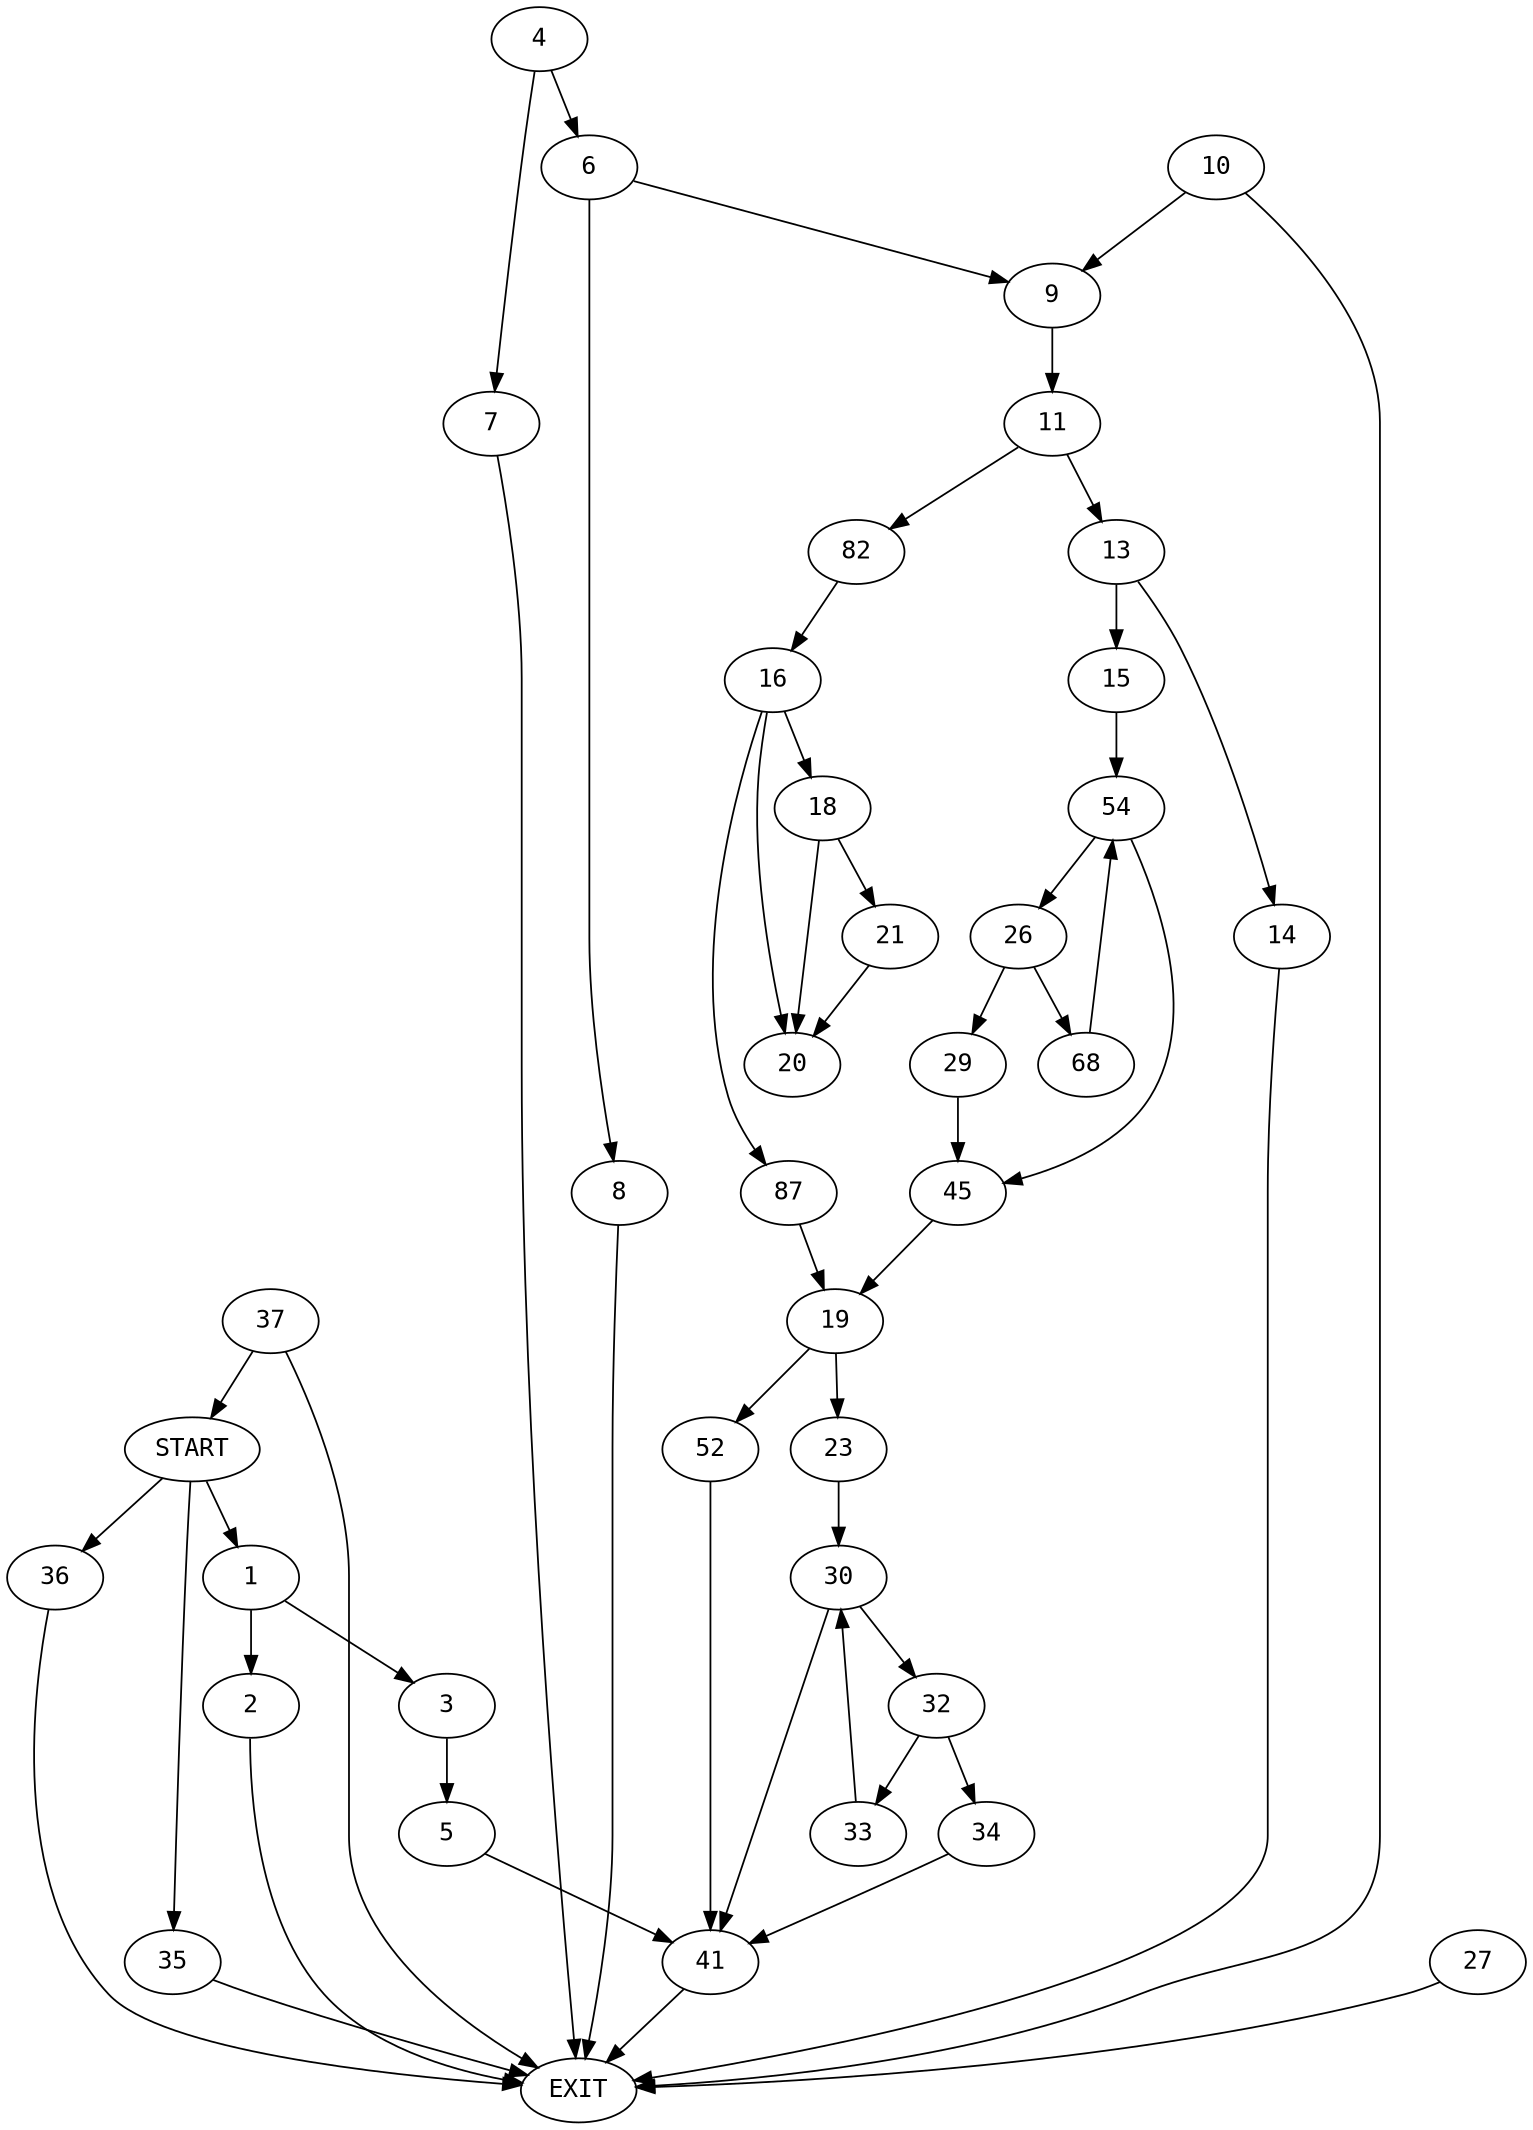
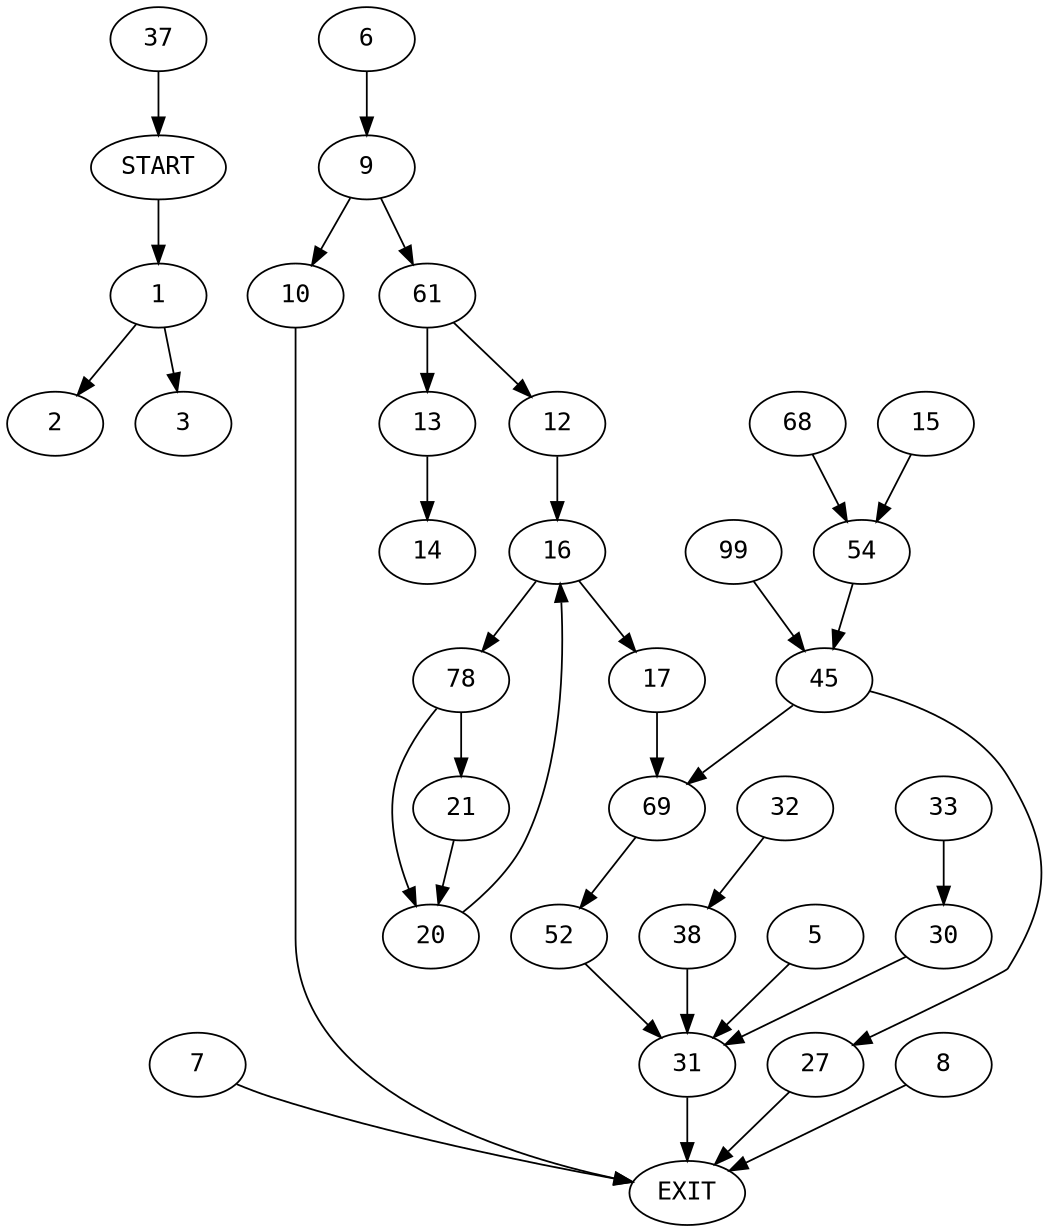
(540, 39) -> none
(1141, 226) -> (336, 224)
(1052, 424) -> (427, 296)
(856, 552) -> (557, 424)
(1116, 607) -> none
(589, 672) -> none
(823, 808) -> (461, 680)
(759, 864) -> (549, 771)
none -> (1041, 867)
(1018, 937) -> none
(958, 1065) -> (734, 552)
(789, 1193) -> (657, 680)
(835, 1321) -> (657, 808)
(839, 1449) -> none
(55, 1578) -> none
(882, 1635) -> none
(349, 1735) -> none
(1268, 1745) -> none
(447, 1761) -> none
(902, 1762) -> none
(986, 1834) -> (687, 937)
(173, 1962) -> none
(710, 1962) -> (687, 1065)
(304, 1967) -> none
